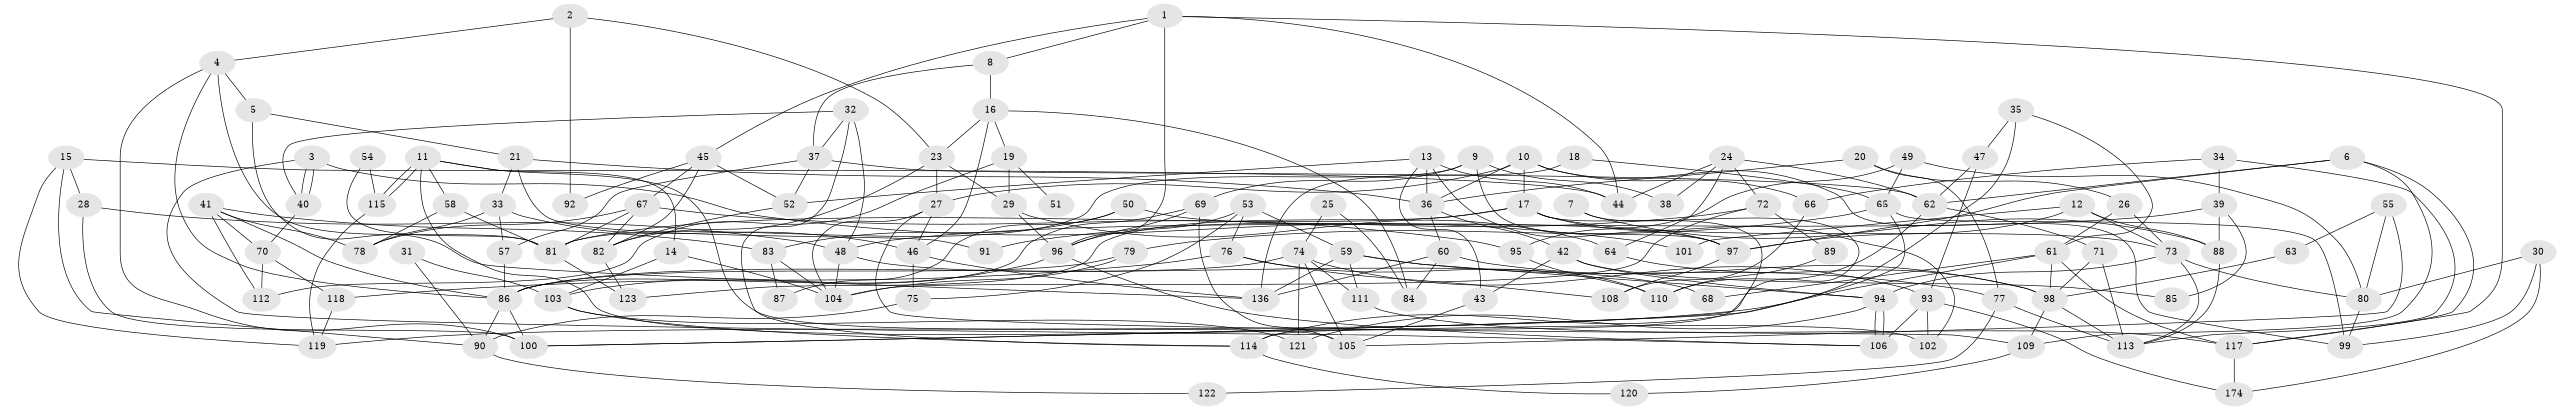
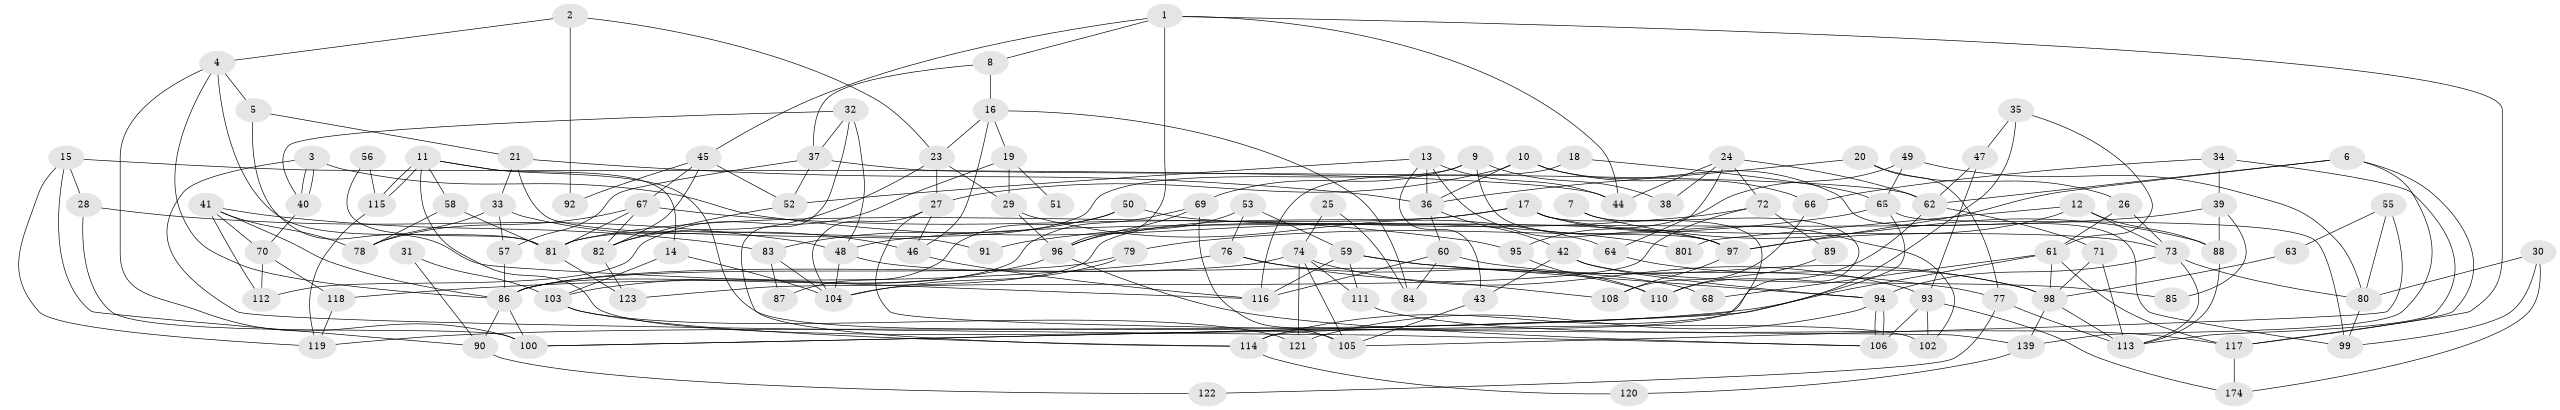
(368, 158) -> (368, 158)
(1524, 181) -> none
(1684, 252) -> (1684, 252)
(913, 300) -> none
(1261, 300) -> (1261, 300)
(2026, 347) -> (2026, 347)
